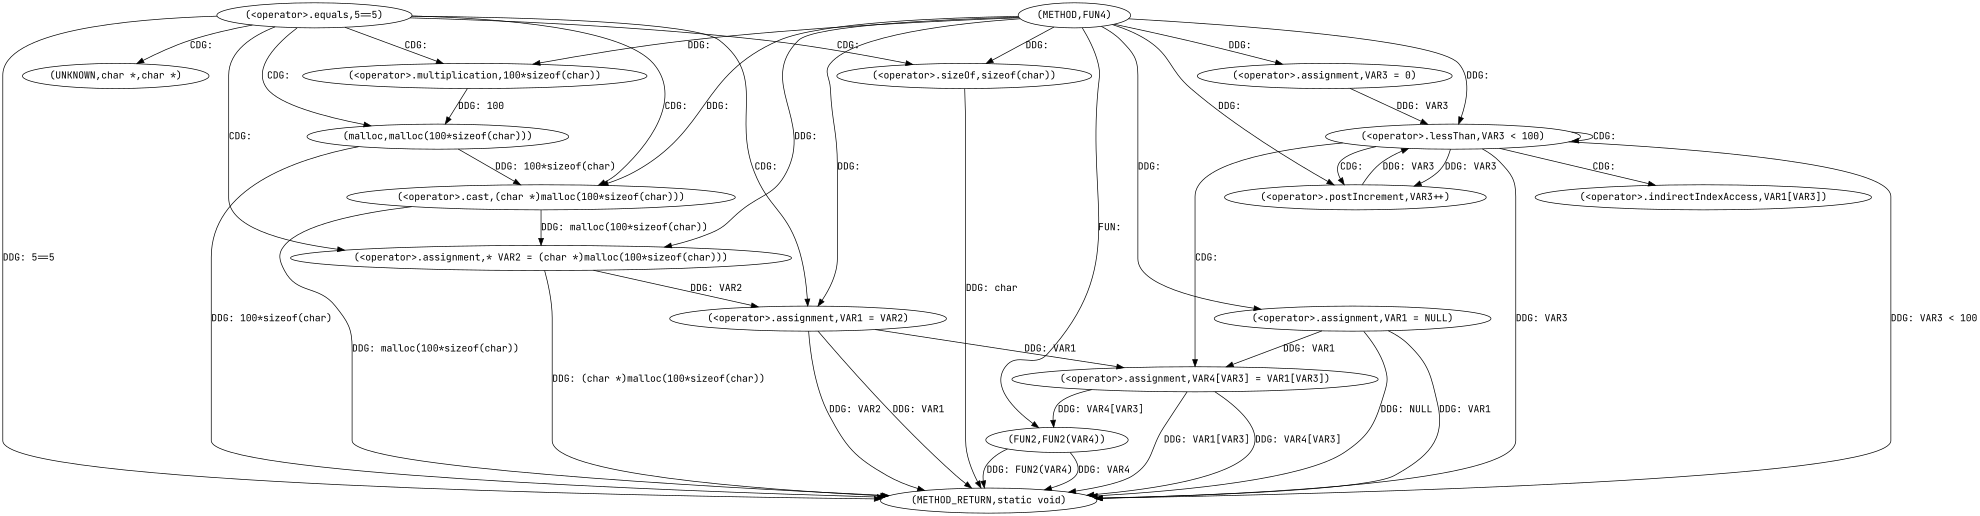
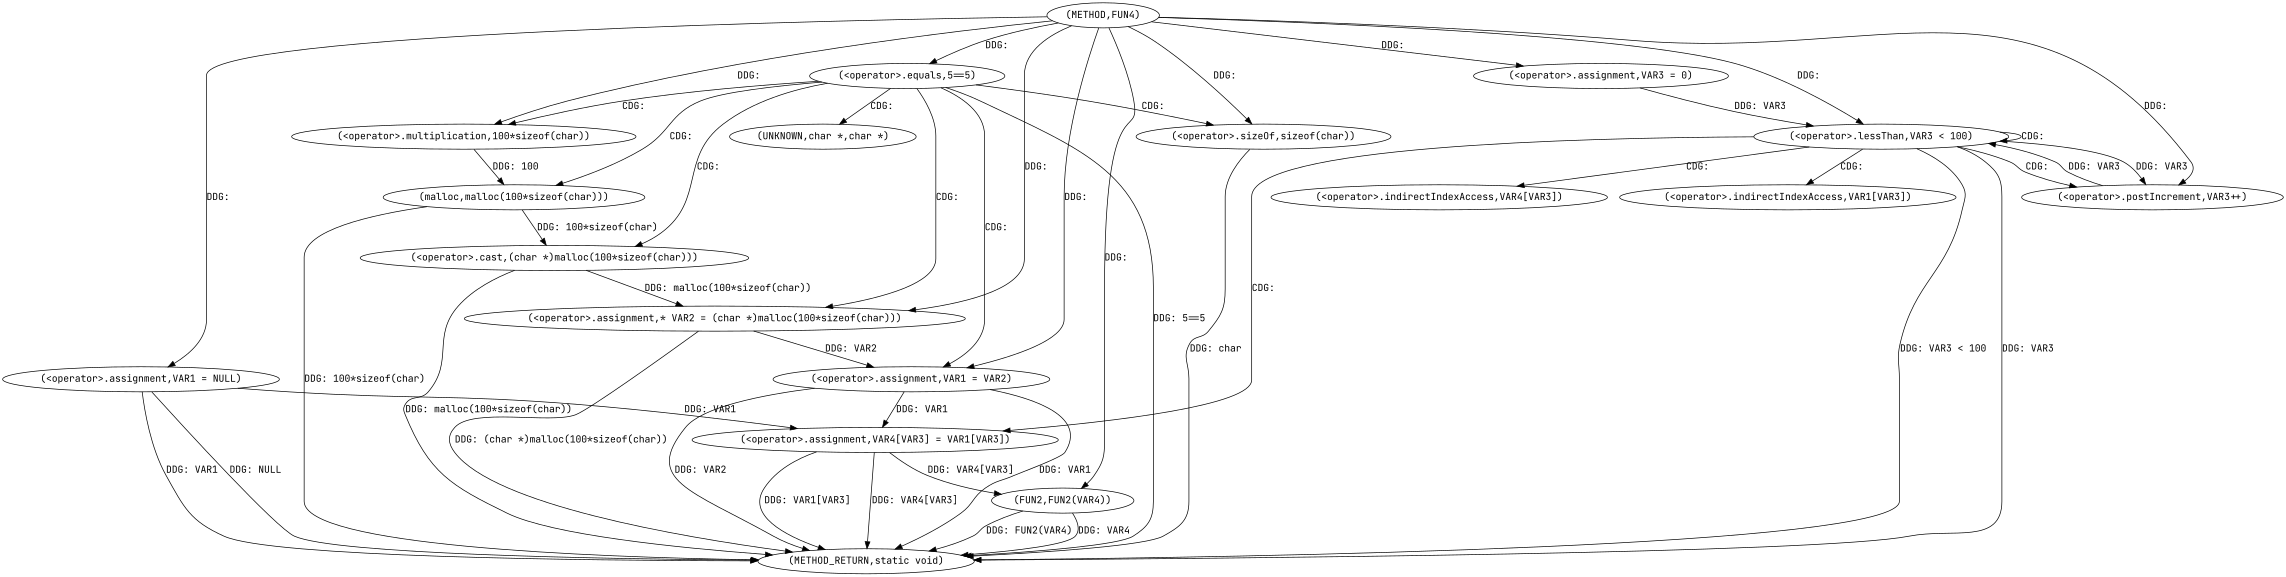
(786, 38) -> (996, 37)
none -> (1439, 197)
(1113, 228) -> (1119, 258)
